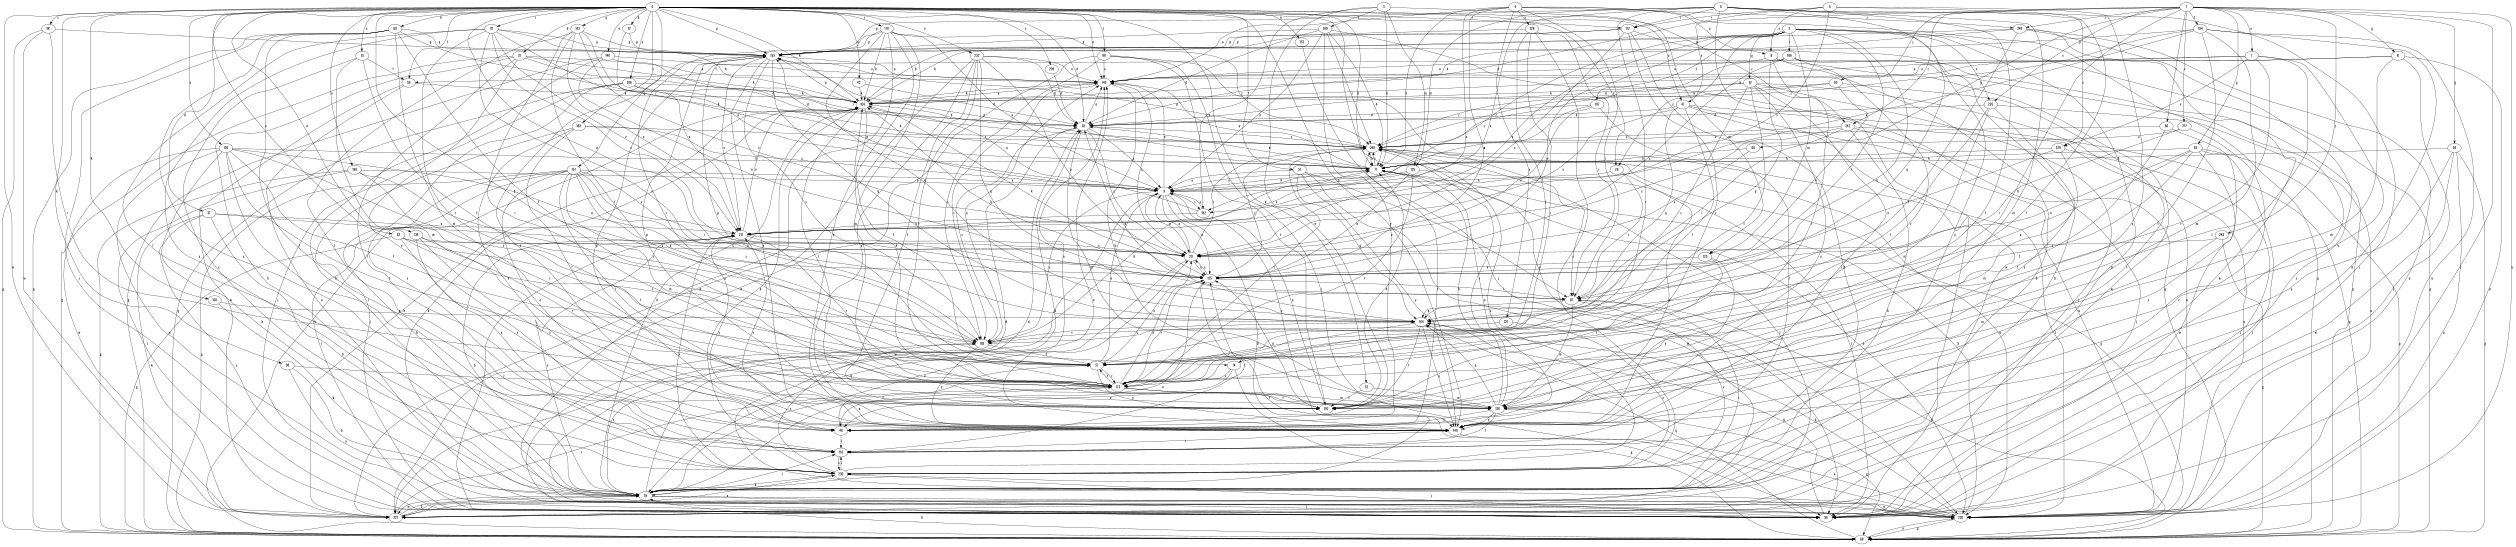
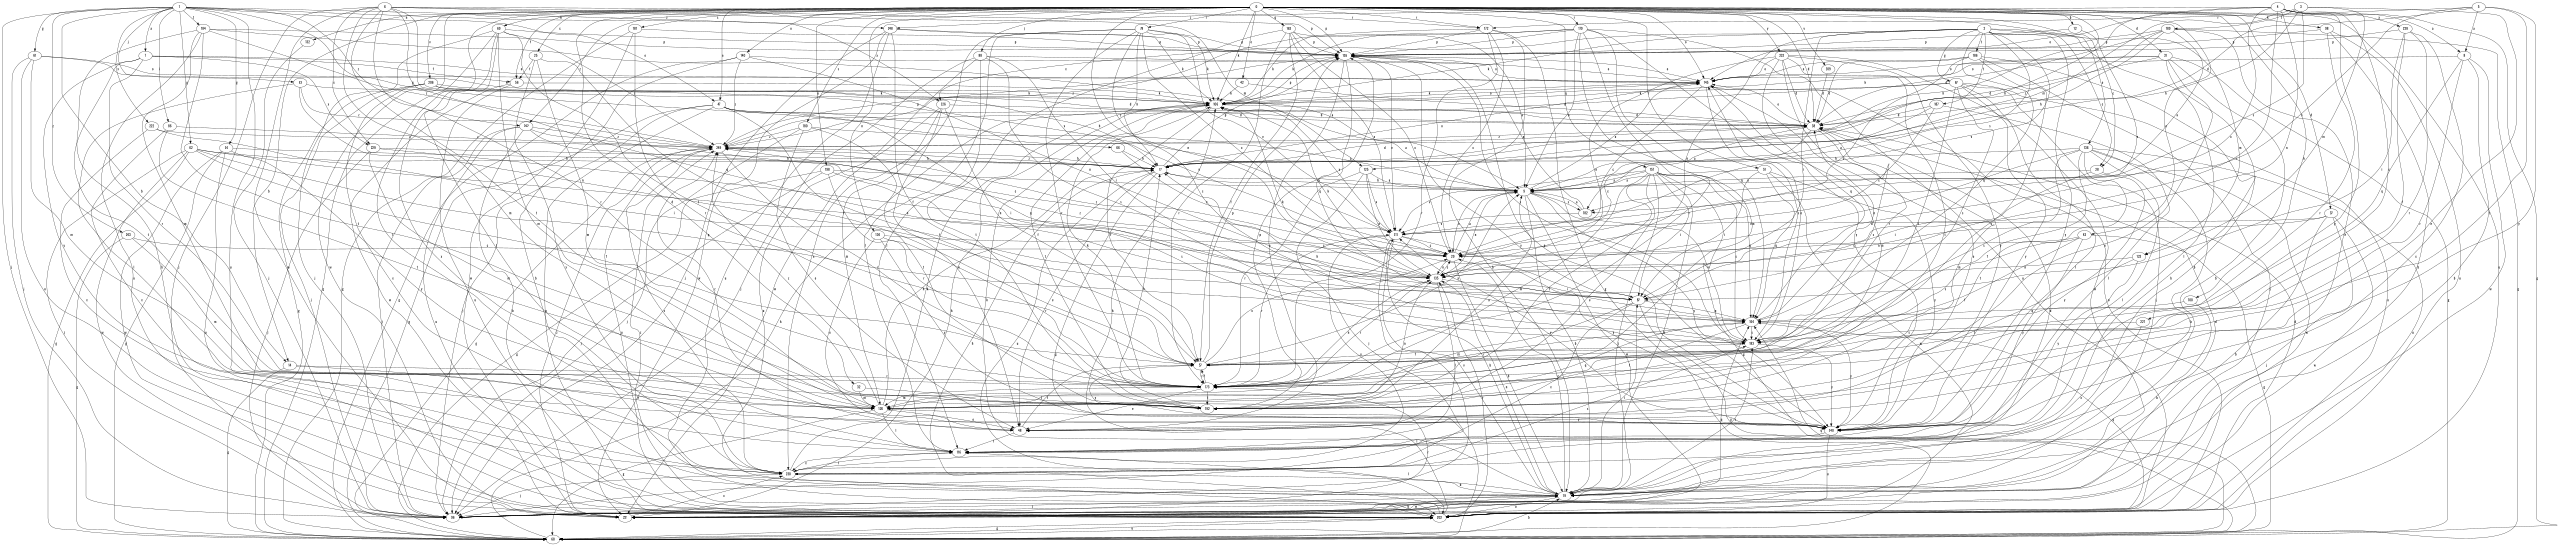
none -> (2079, 47)
none -> (378, 194)
(2416, 202) -> (1440, 535)
